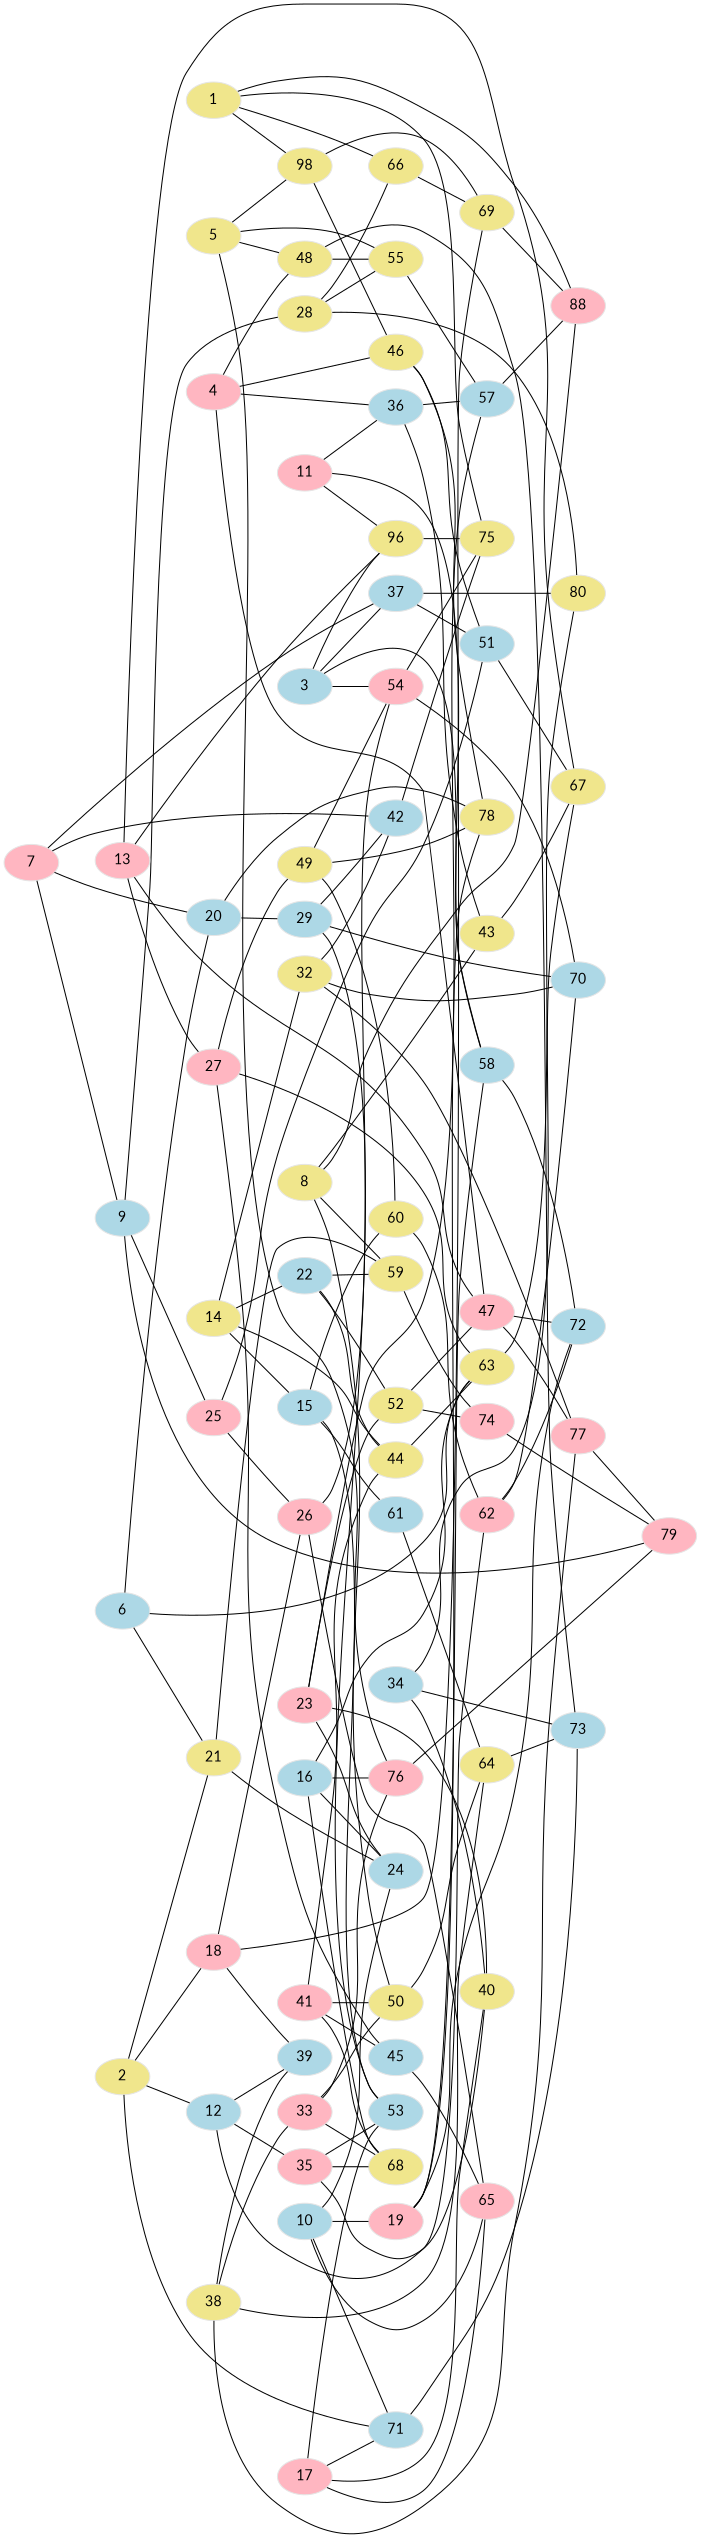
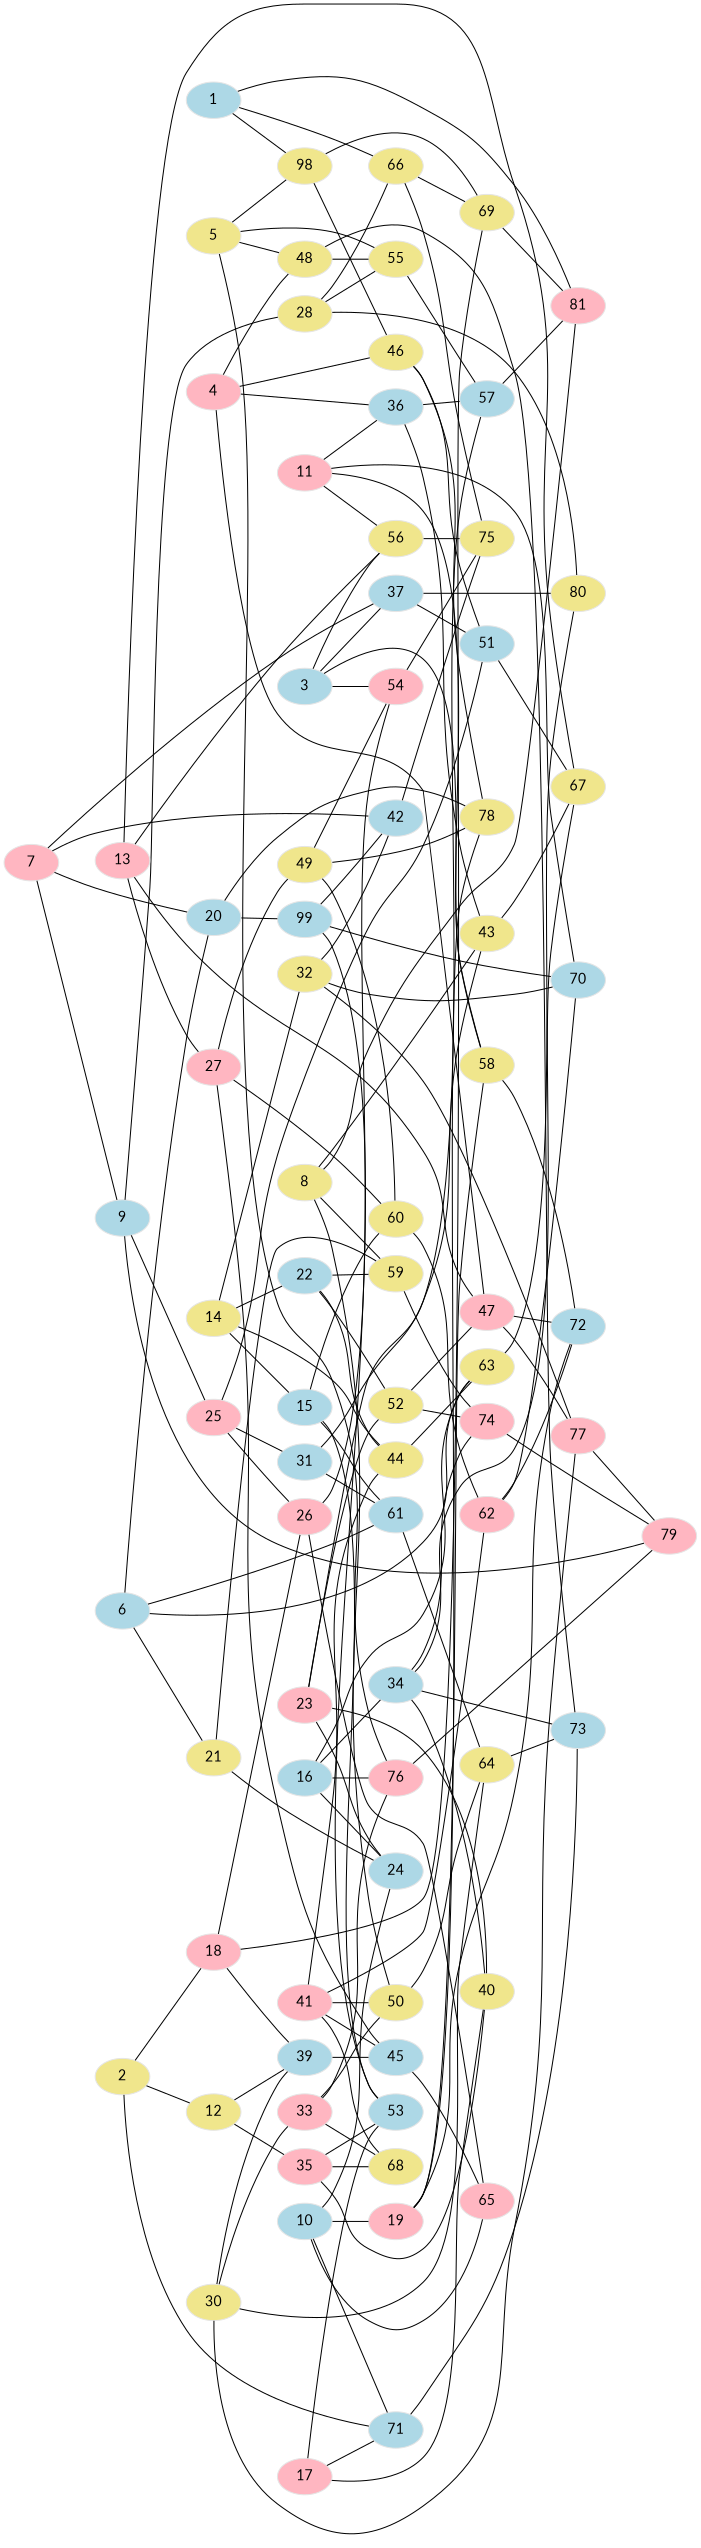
(214, 100) -> (214, 100)
(450, 231) -> (447, 351)
(578, 306) -> (578, 306)
(396, 539) -> (396, 539)
(530, 818) -> (546, 670)
(305, 919) -> (305, 919)
(487, 1065) -> (487, 1065)
(407, 1171) -> (311, 1138)
none -> (305, 1462)
none -> (441, 1553)
none -> (262, 1569)
(168, 1917) -> none
(456, 1939) -> (441, 1841)
(338, 1995) -> (350, 1731)
none -> (350, 2057)
(214, 2112) -> (214, 2112)
(214, 2302) -> (214, 2302)
(459, 2409) -> none
